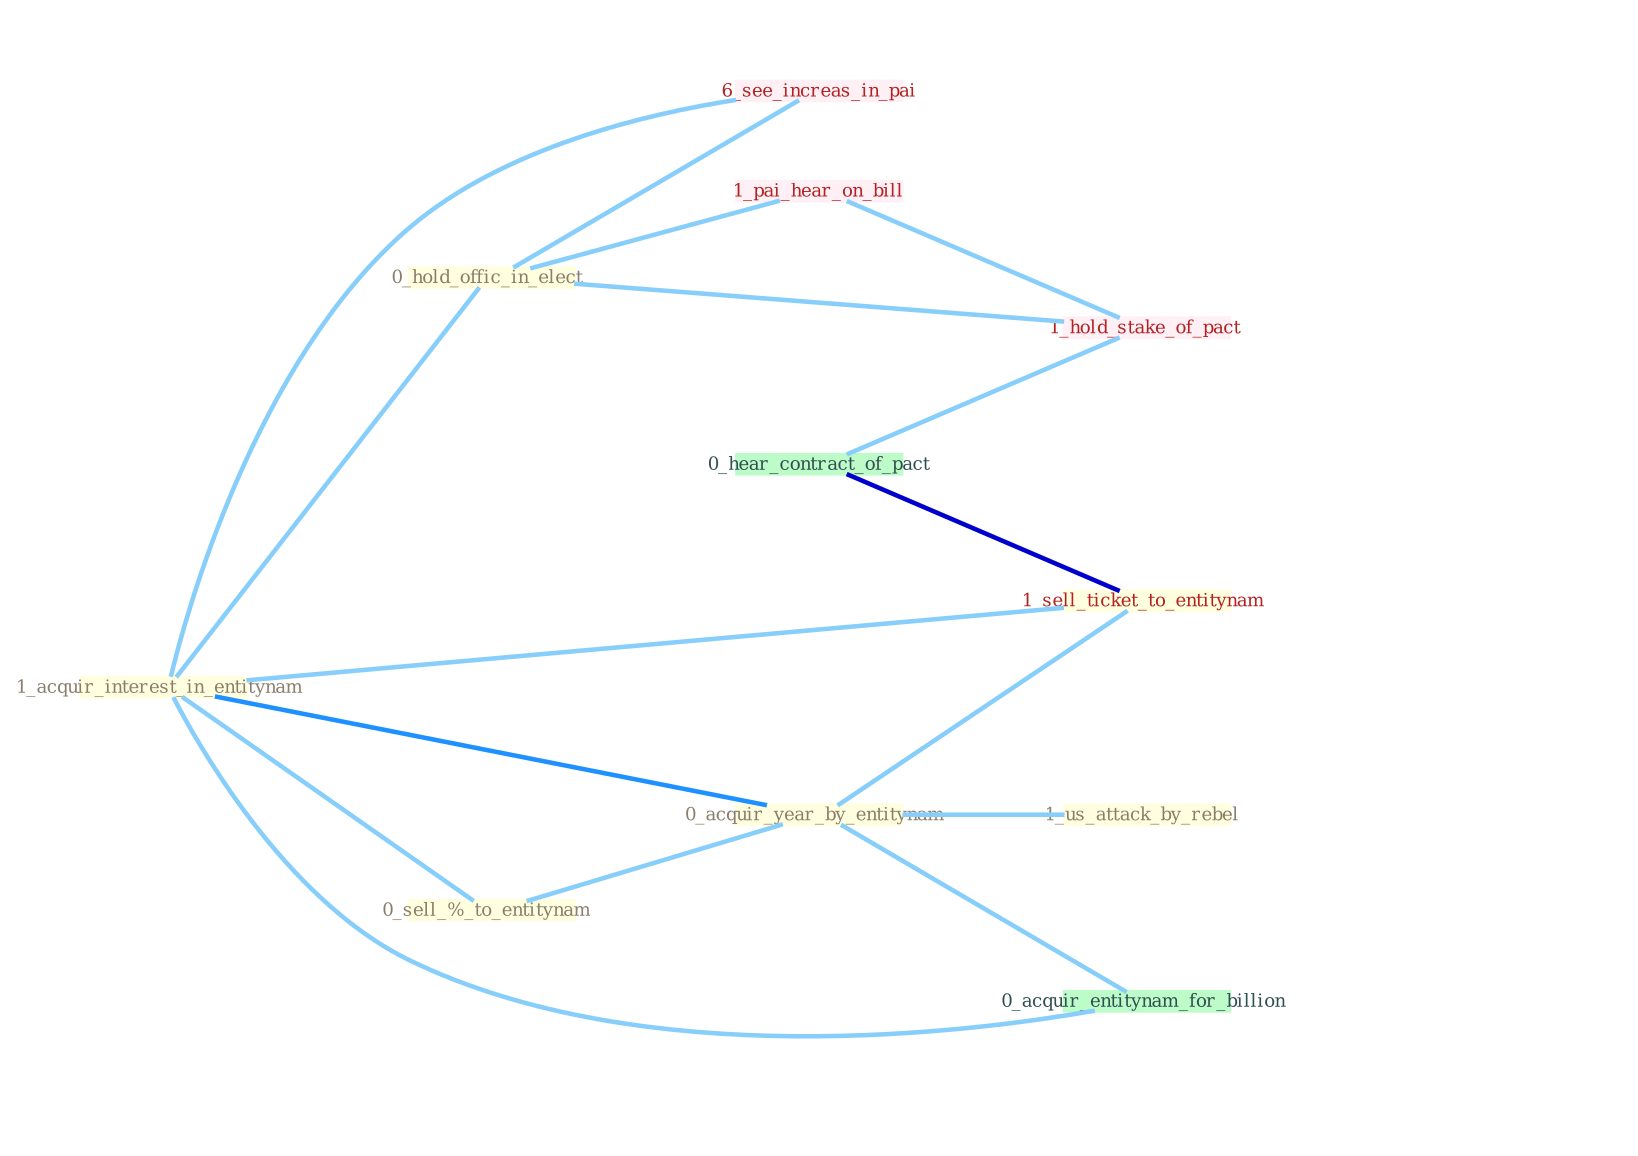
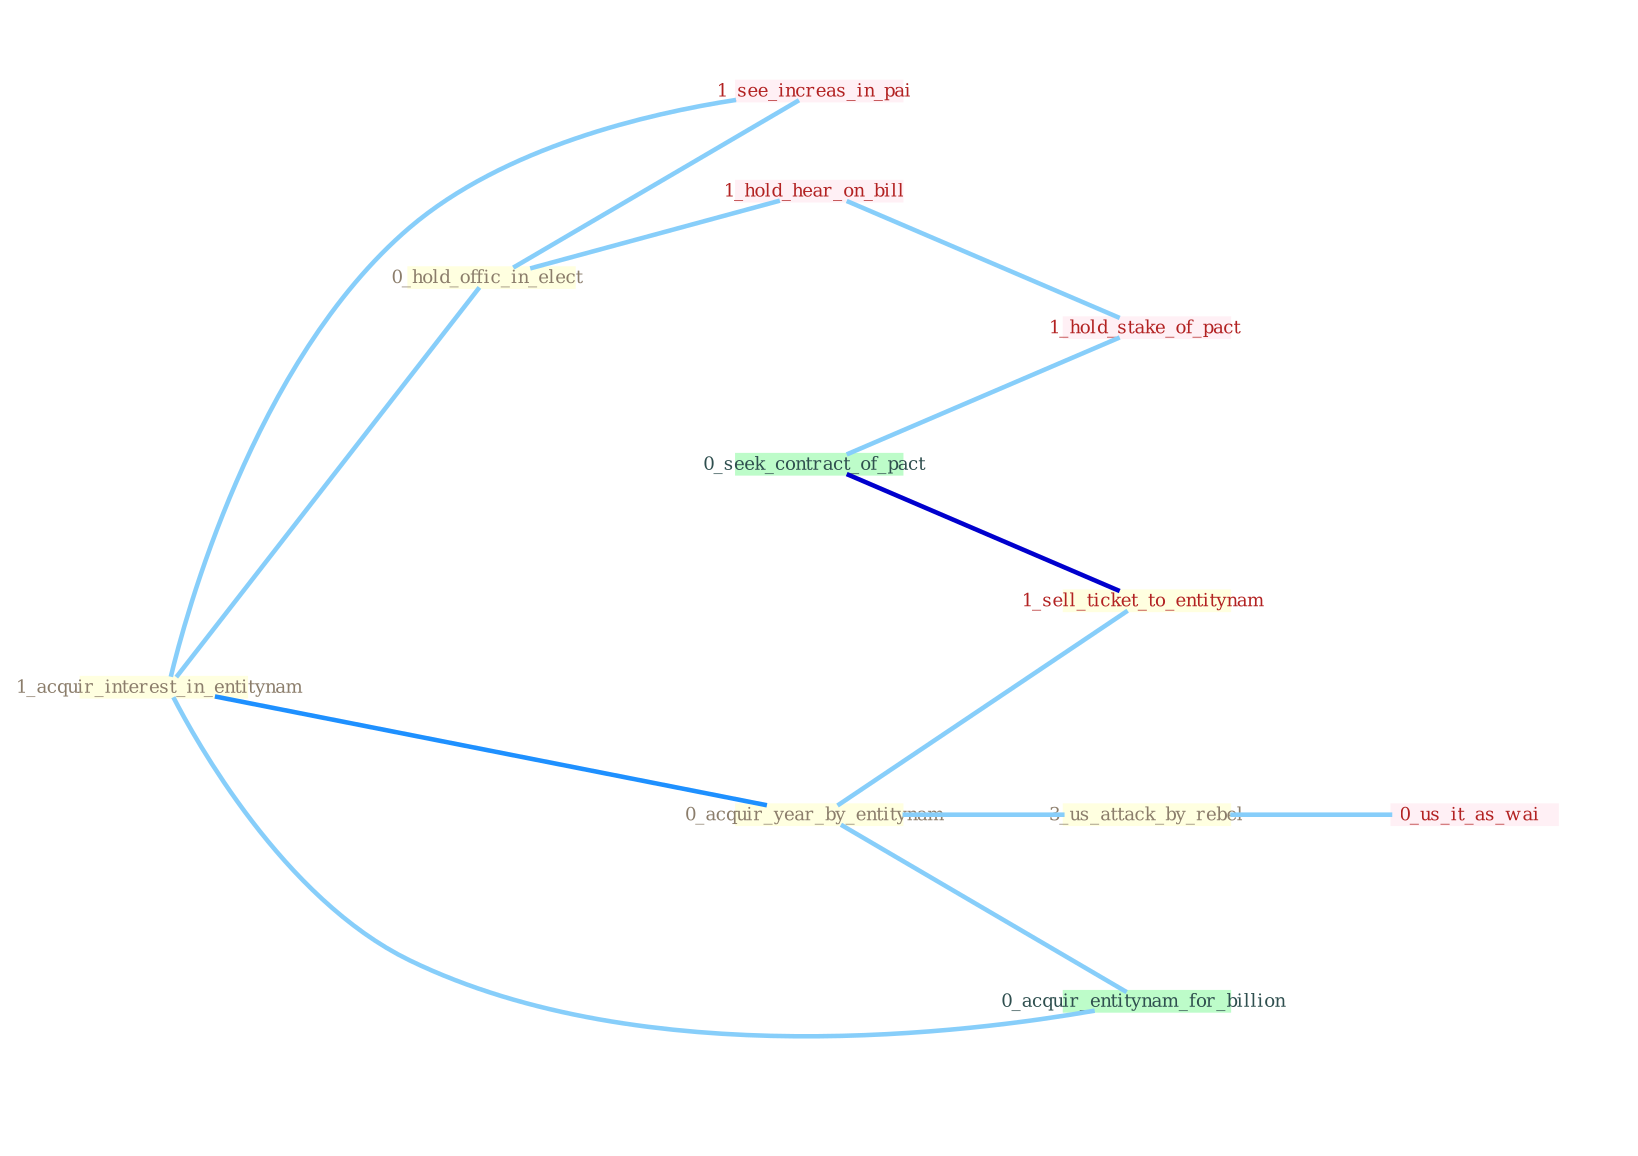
(819, 91) -> (819, 91)
(819, 191) -> (819, 191)
(819, 303) -> none
(819, 464) -> (819, 464)
(655, 644) -> none
(1147, 815) -> (1147, 815)
none -> (1475, 815)
(492, 910) -> none
